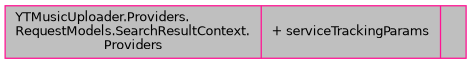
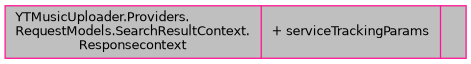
(133, 45) -> (133, 45)
